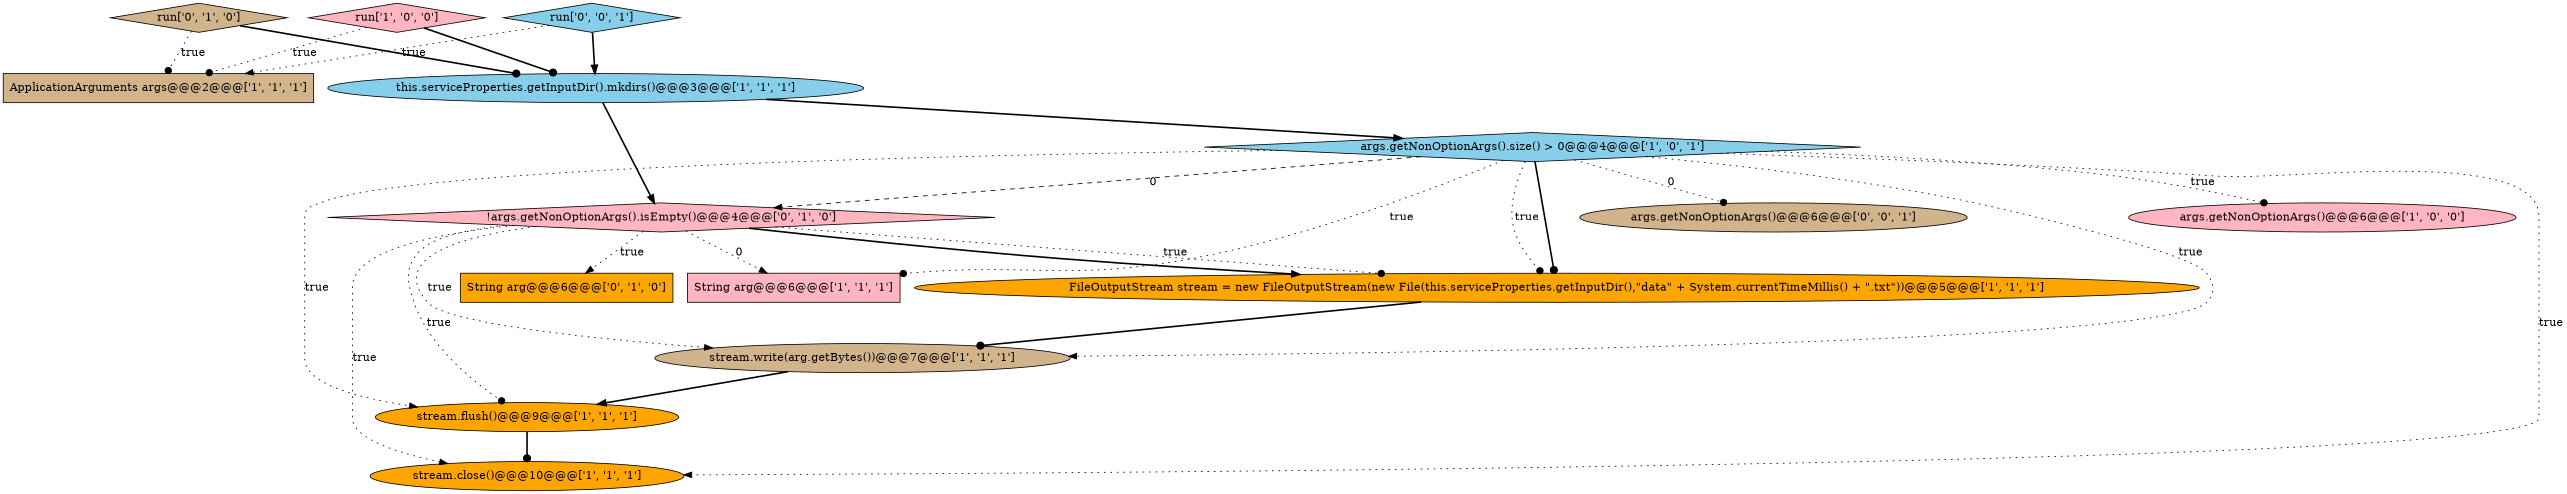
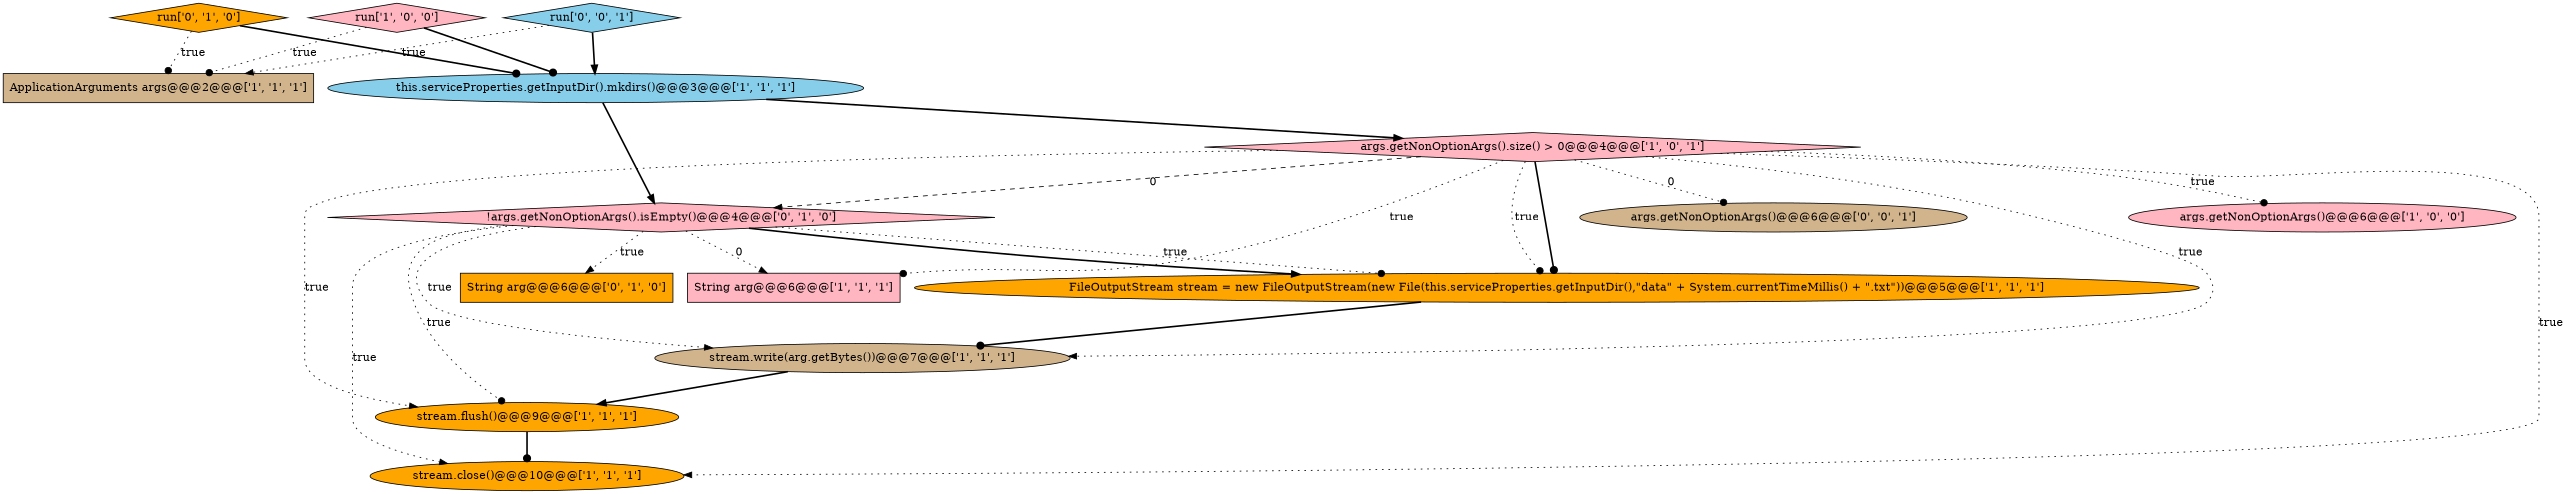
(199, 18) -> (199, 18)
(1533, 147) -> (1533, 147)
